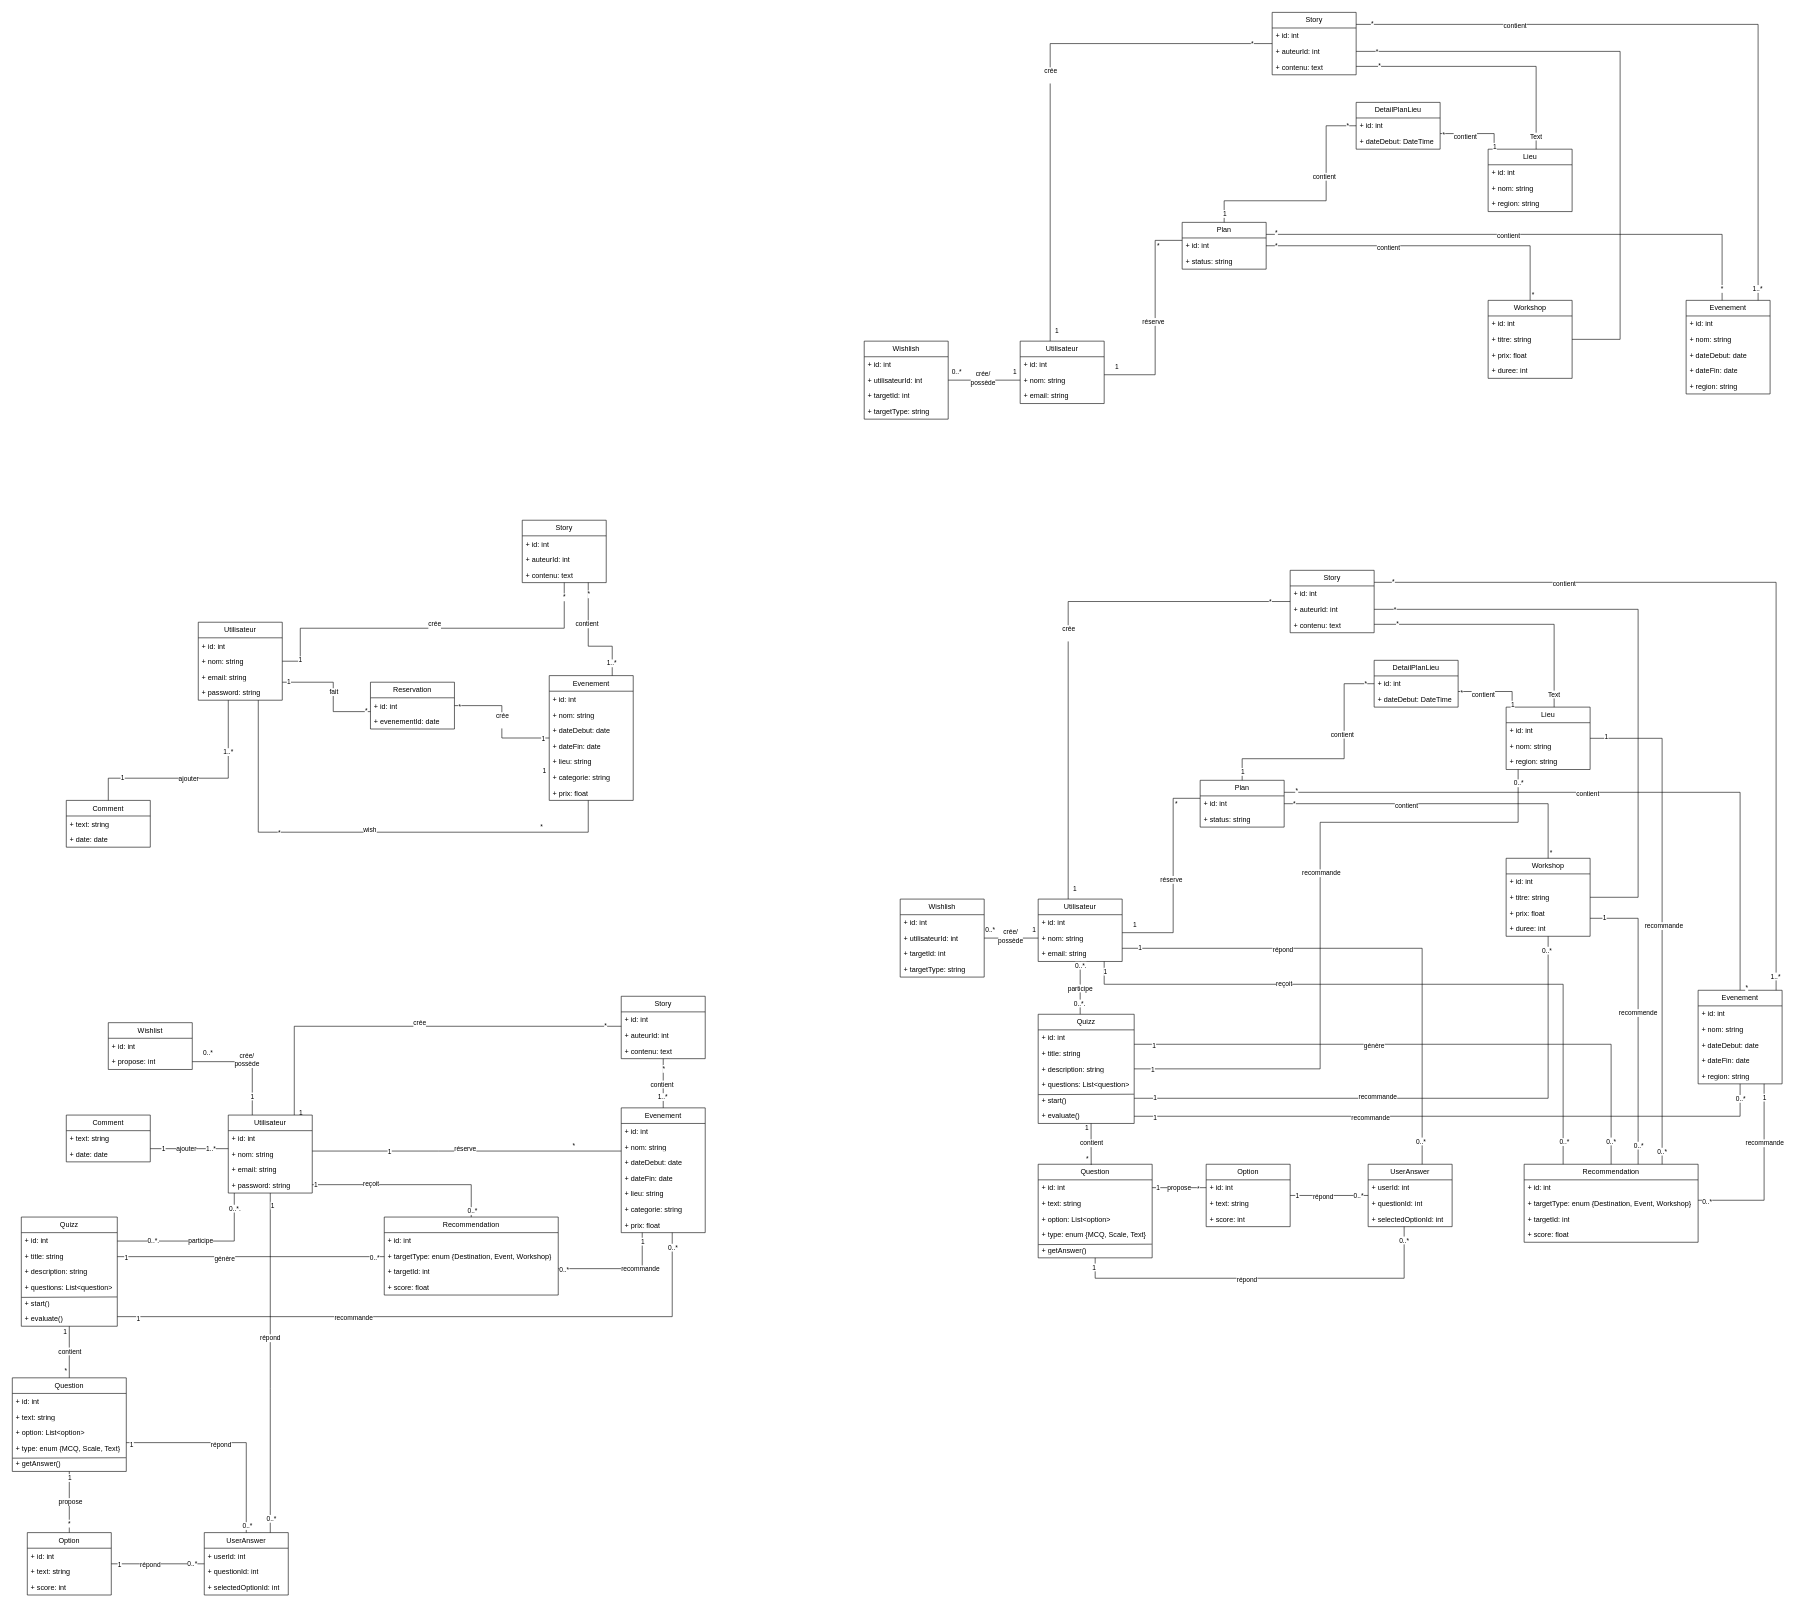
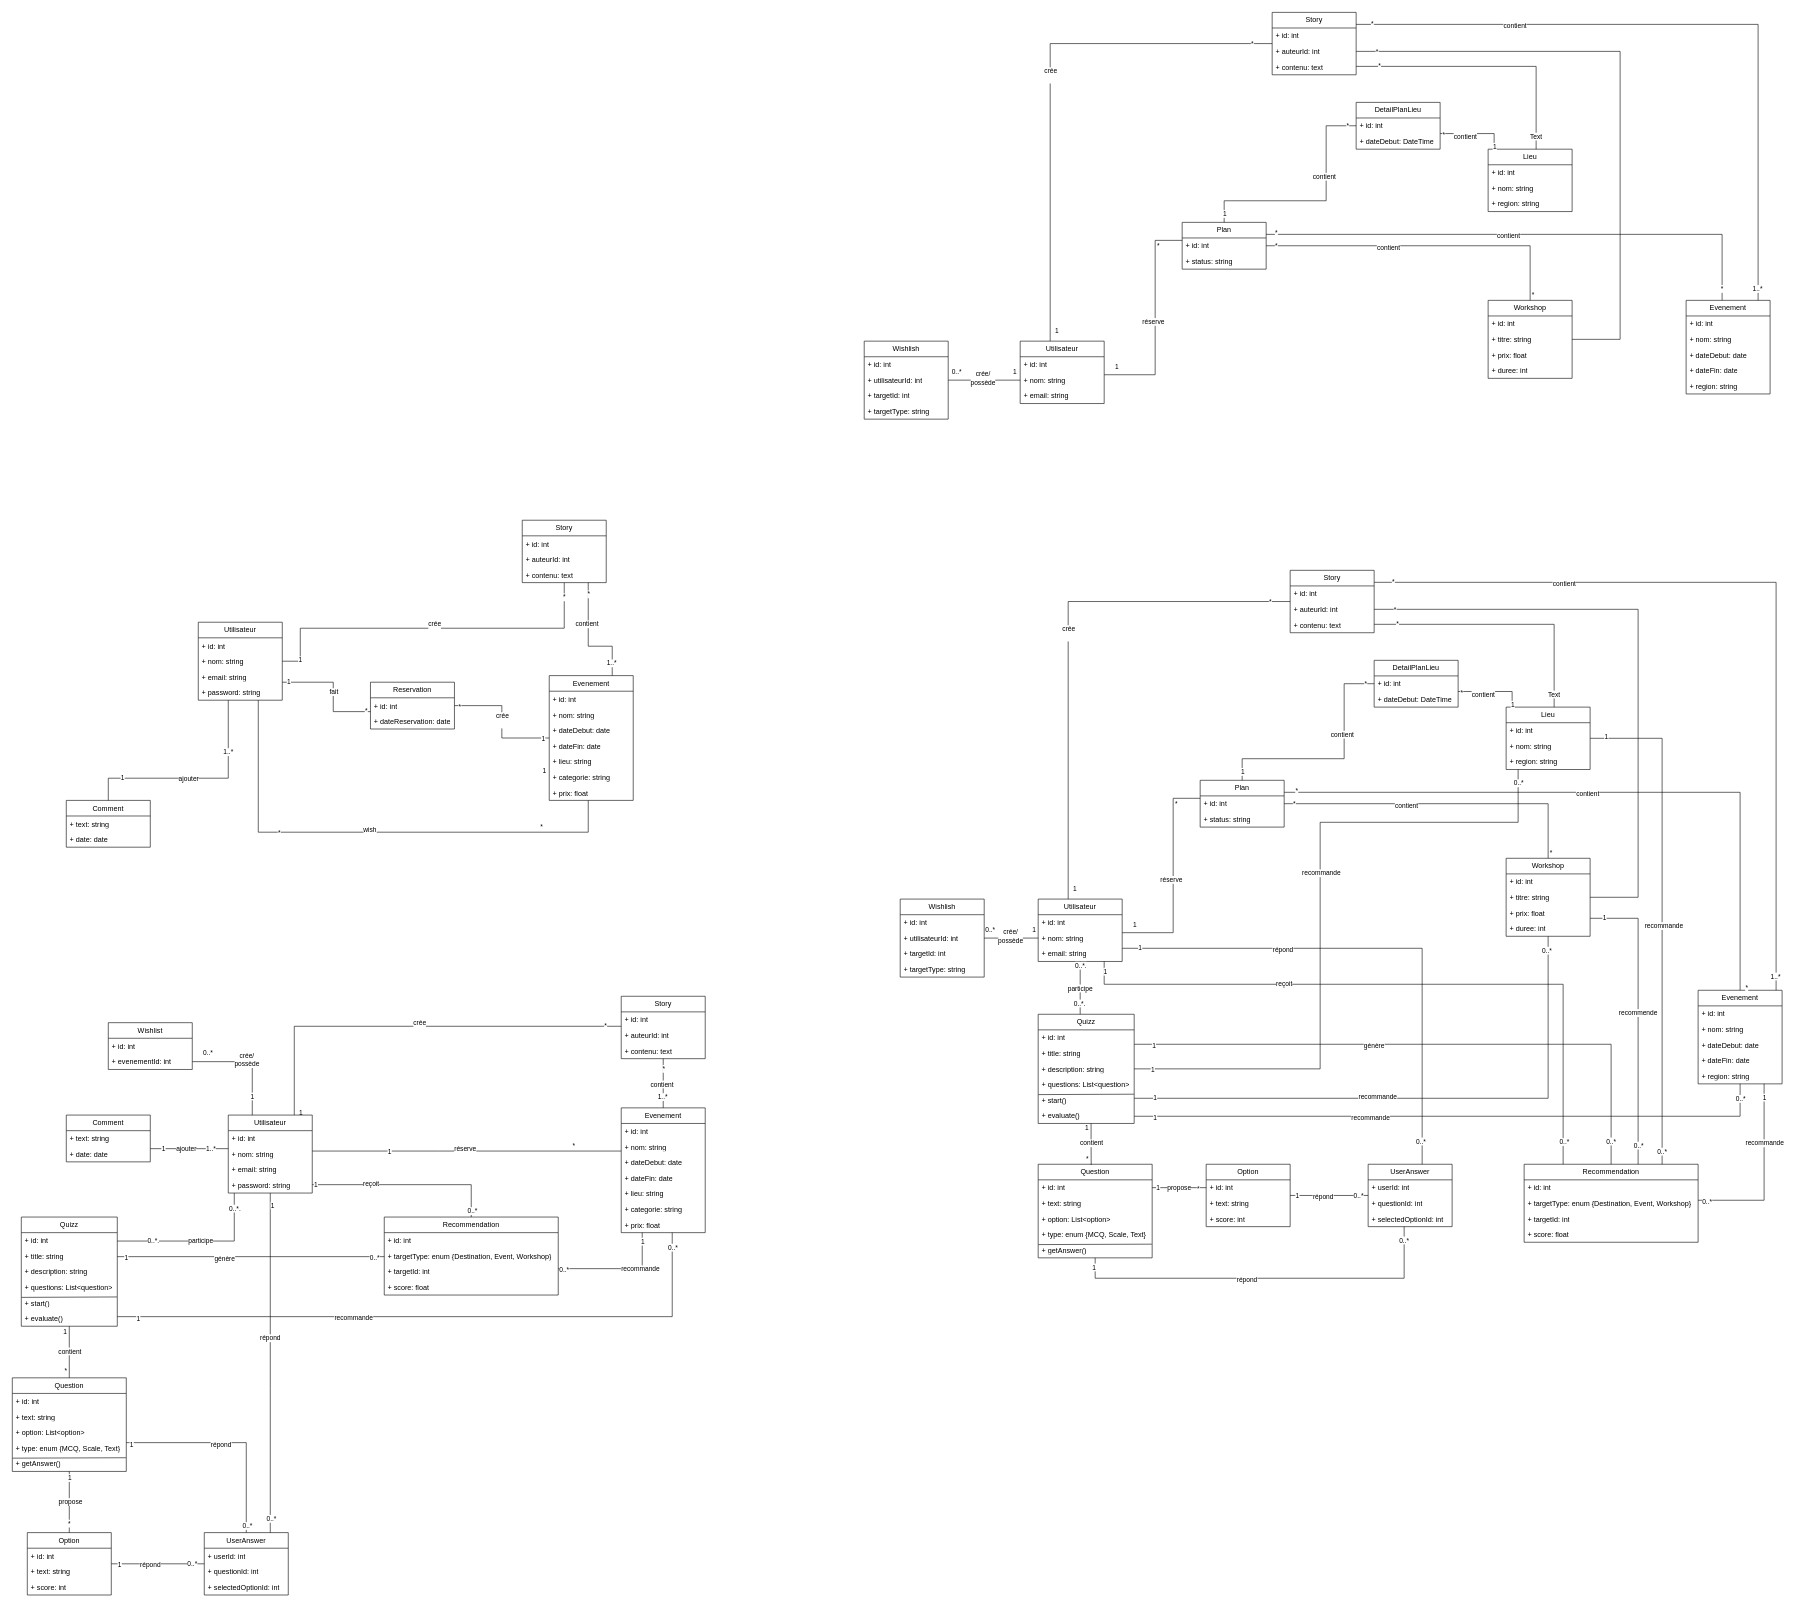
(410, 722) -> (413, 727)
(136, 1062) -> (144, 1062)
